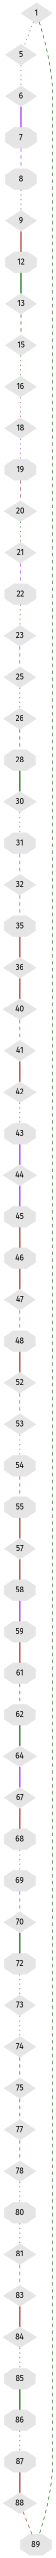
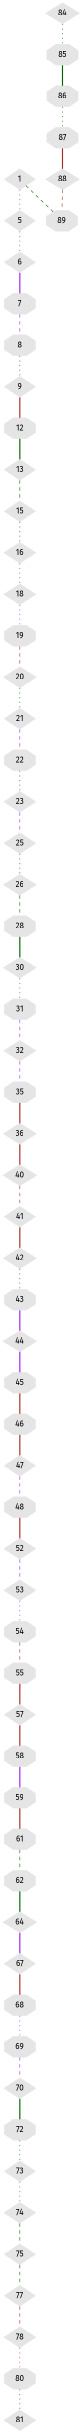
(20, 2296) -> none
